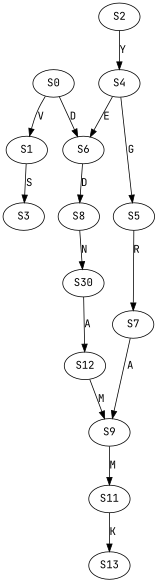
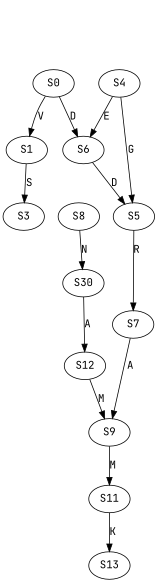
(119, 17) -> none
(81, 179) -> (106, 180)
